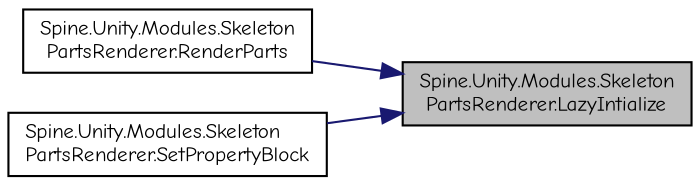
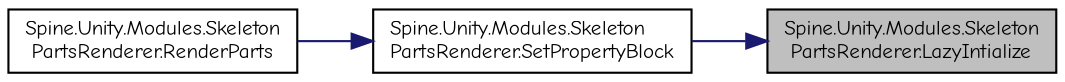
(347, 66) -> (325, 41)
